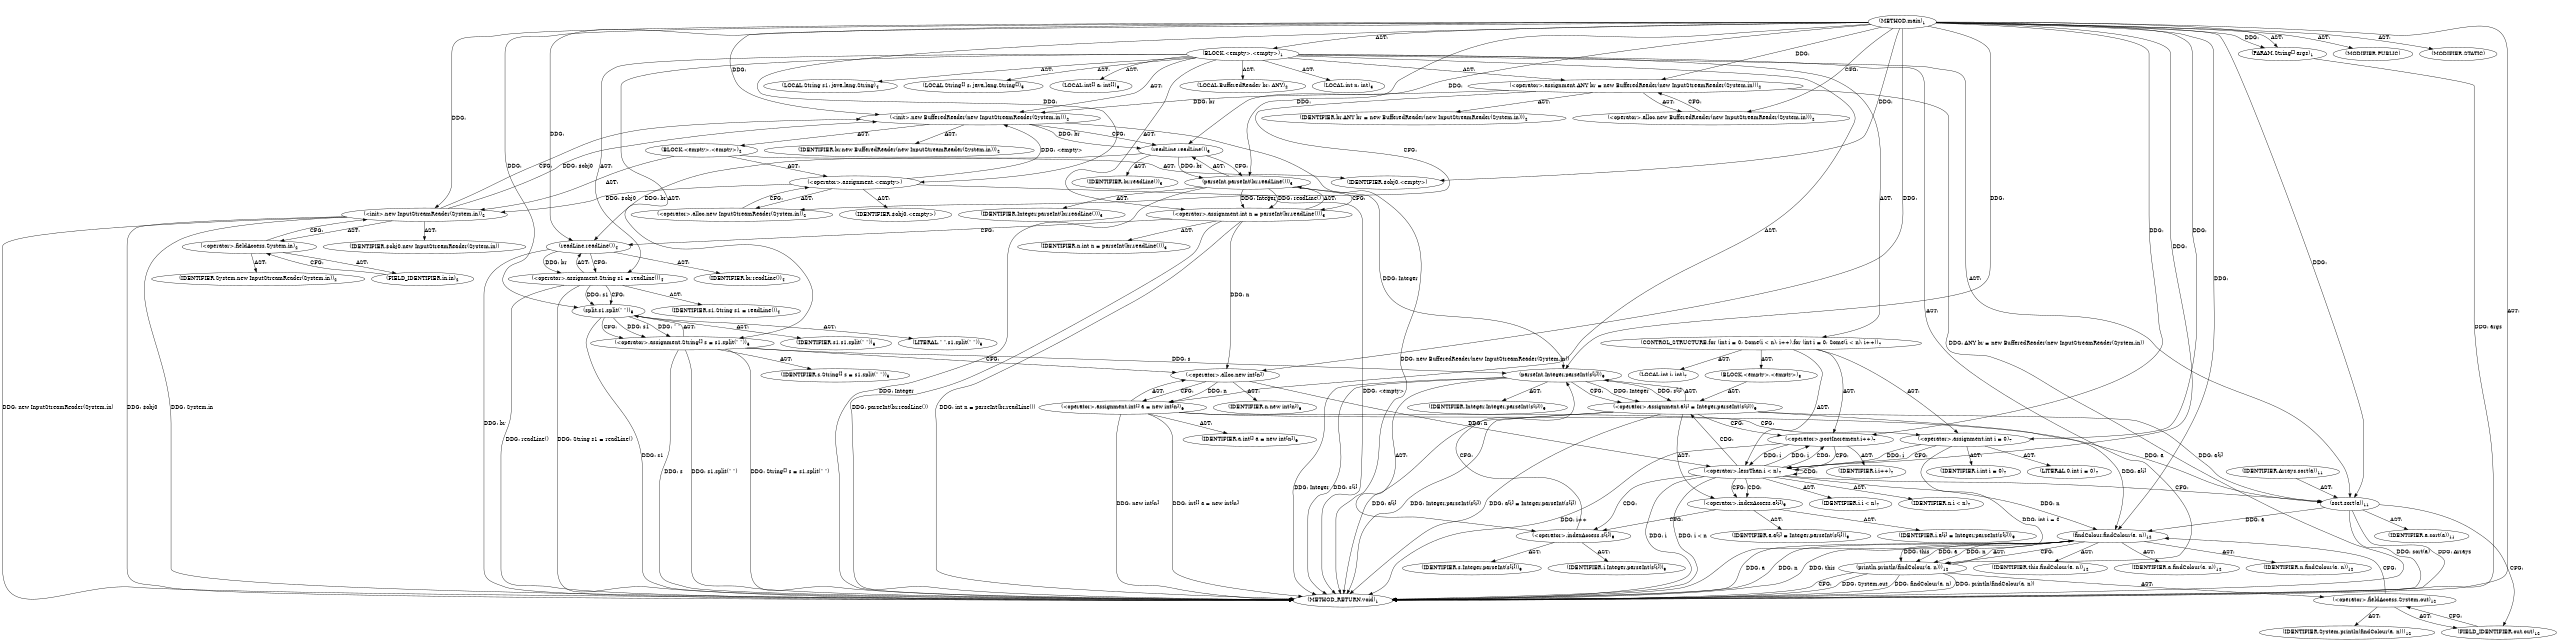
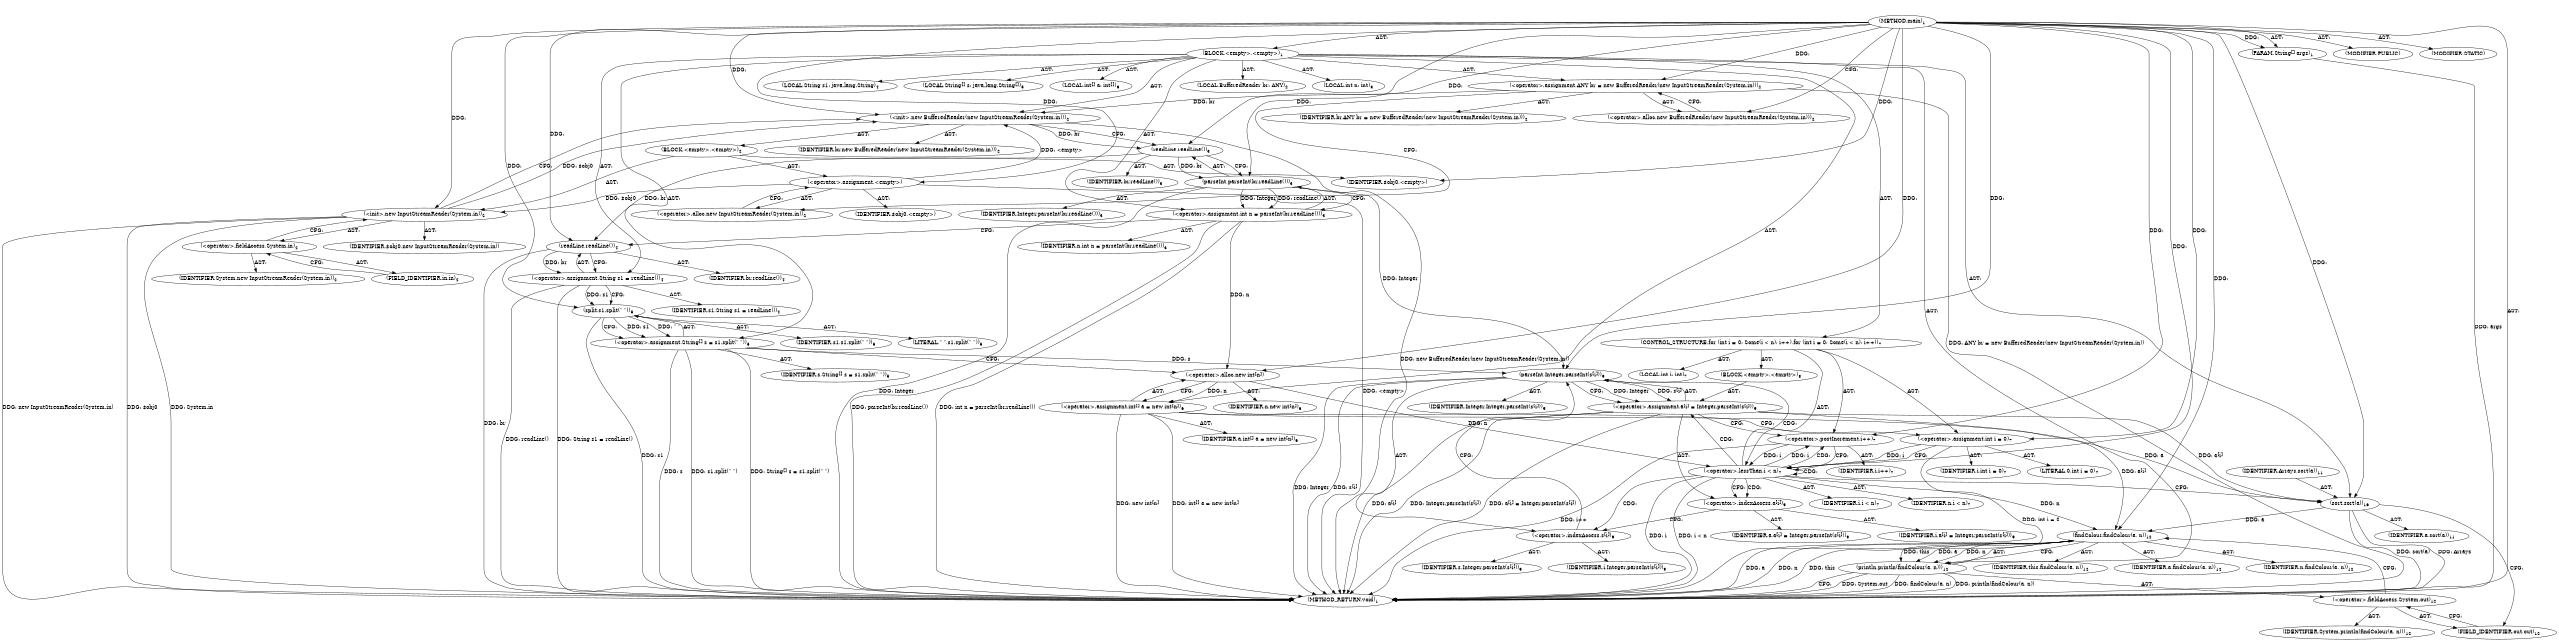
none -> (1744, 385)
(2366, 503) -> (2366, 503)
